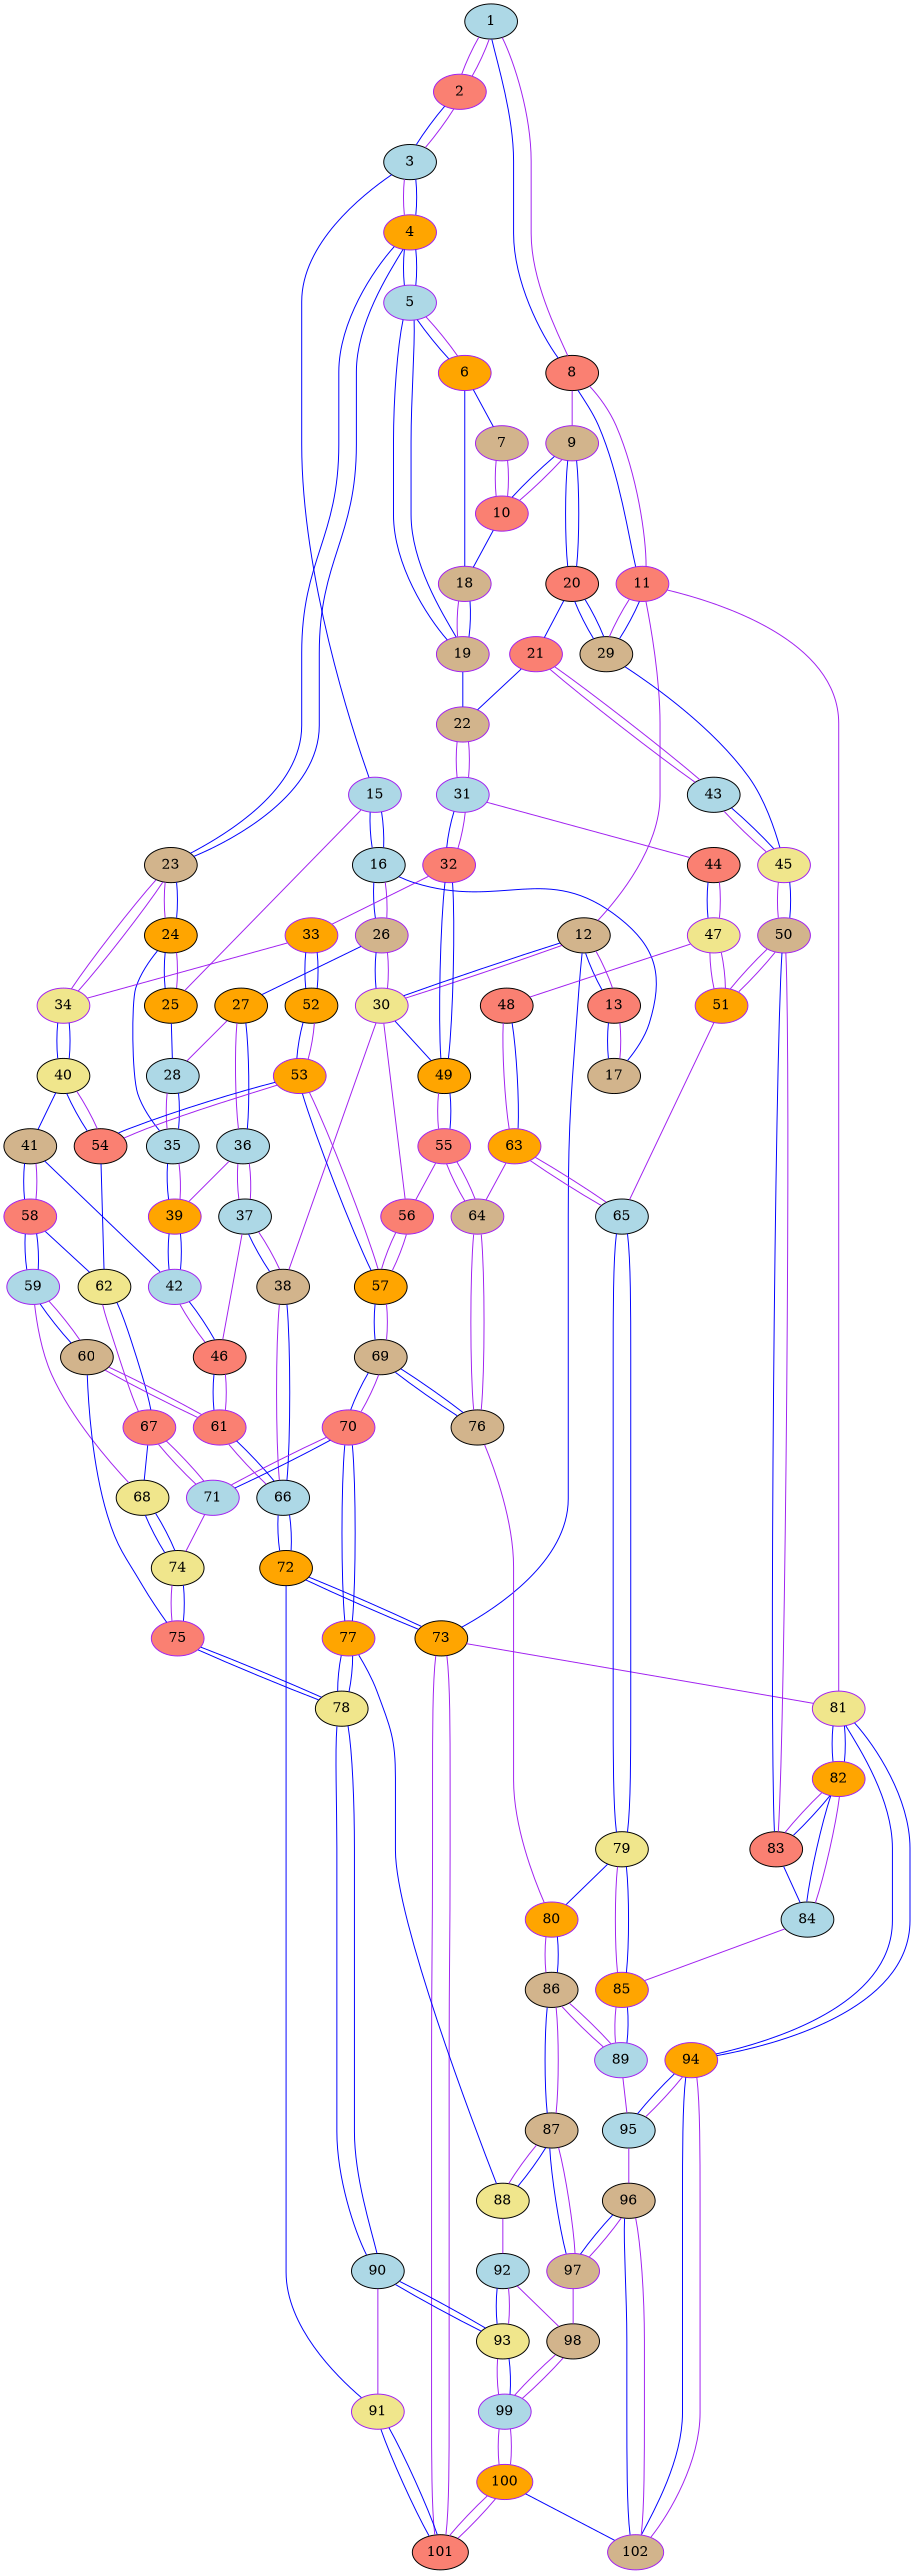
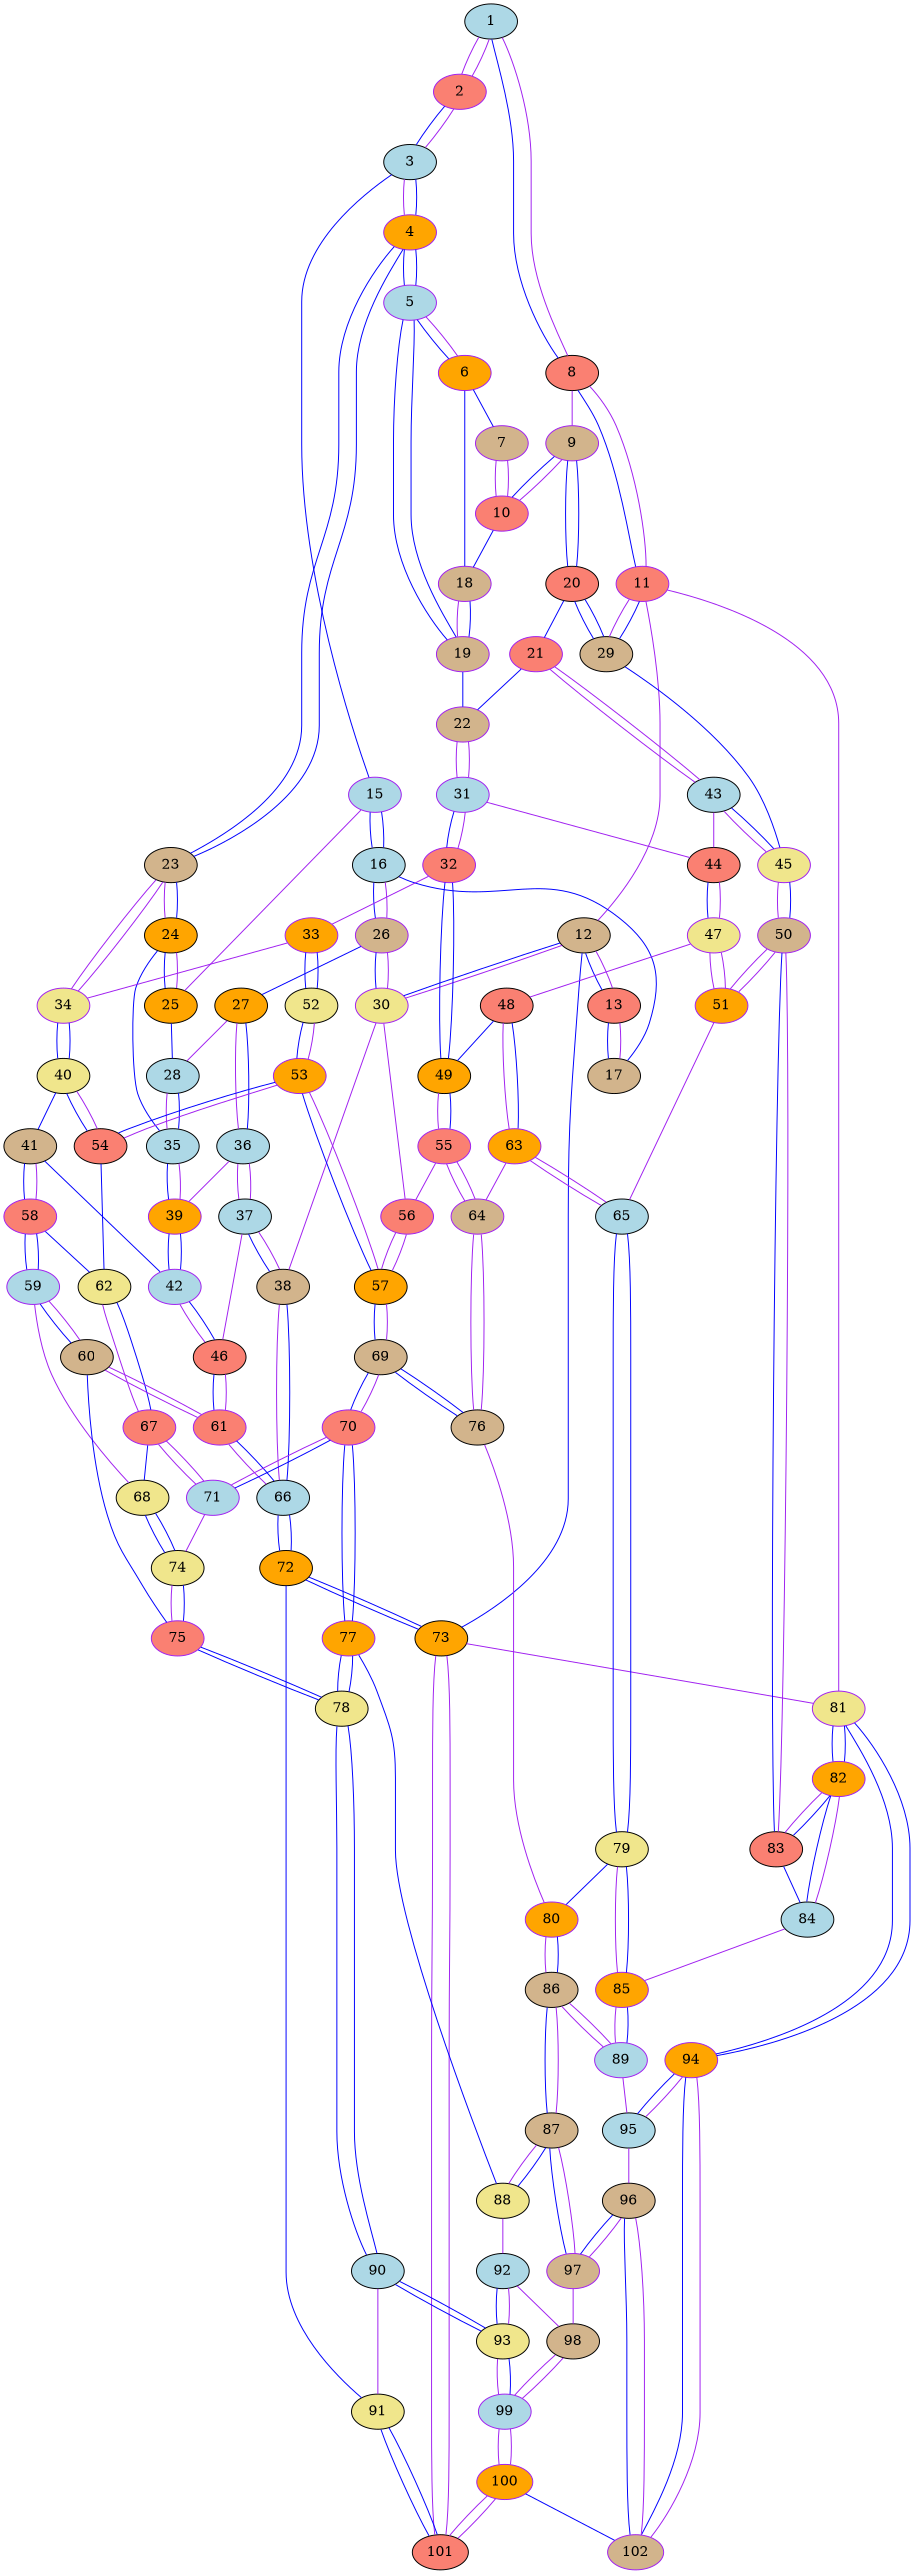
none -> (714, 830)
(311, 1006) -> (311, 1006)
(413, 1041) -> (475, 1041)
(378, 2412) -> (378, 2412)
